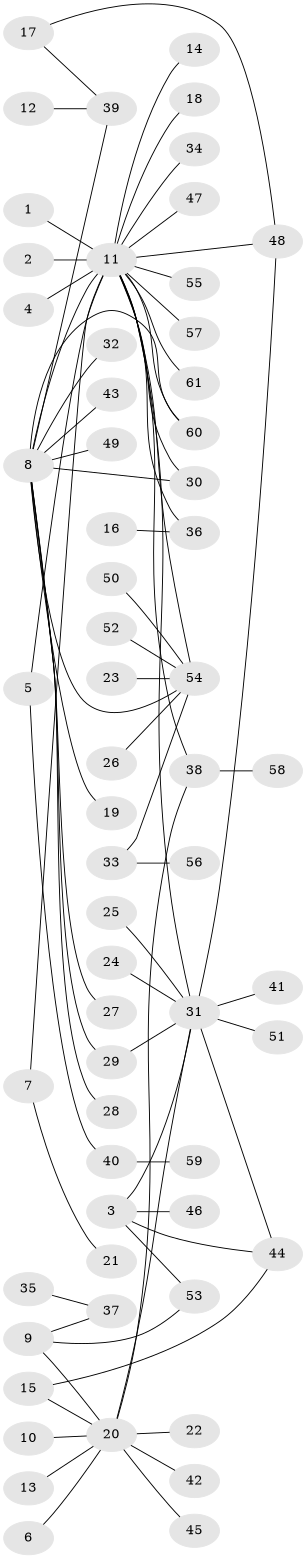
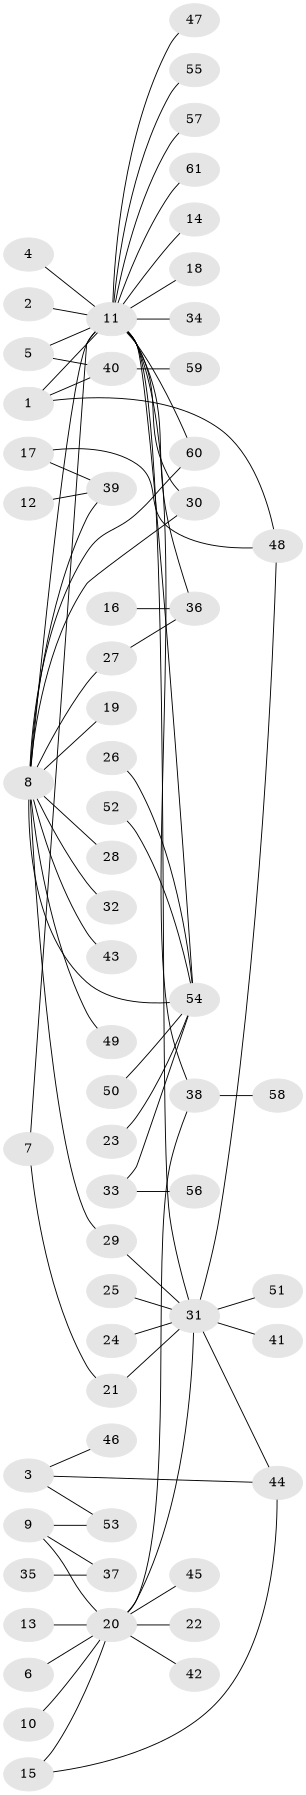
(195, 251) -> (195, 415)
none -> (70, 386)
none -> (153, 634)
(168, 1117) -> (153, 1353)
